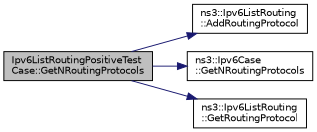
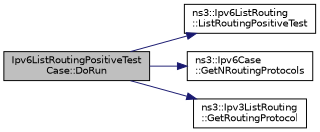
(250, 19) -> (250, 19)
(78, 66) -> (77, 66)
(250, 113) -> (250, 113)
